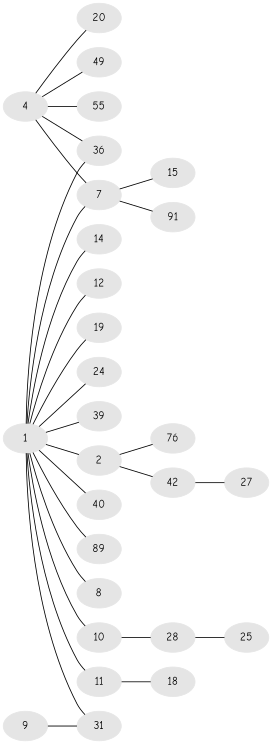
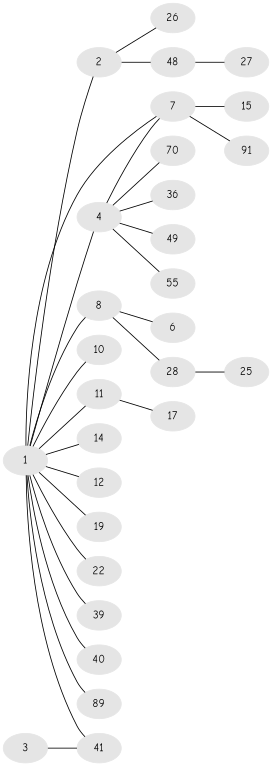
(99, 18) -> (173, 151)
(40, 289) -> (61, 338)
none -> (173, 328)
(99, 372) -> (99, 571)
(173, 438) -> (173, 18)
(173, 483) -> (173, 62)
(136, 638) -> (136, 339)
(173, 682) -> (173, 416)
(25, 726) -> (25, 748)
(99, 726) -> (99, 748)
